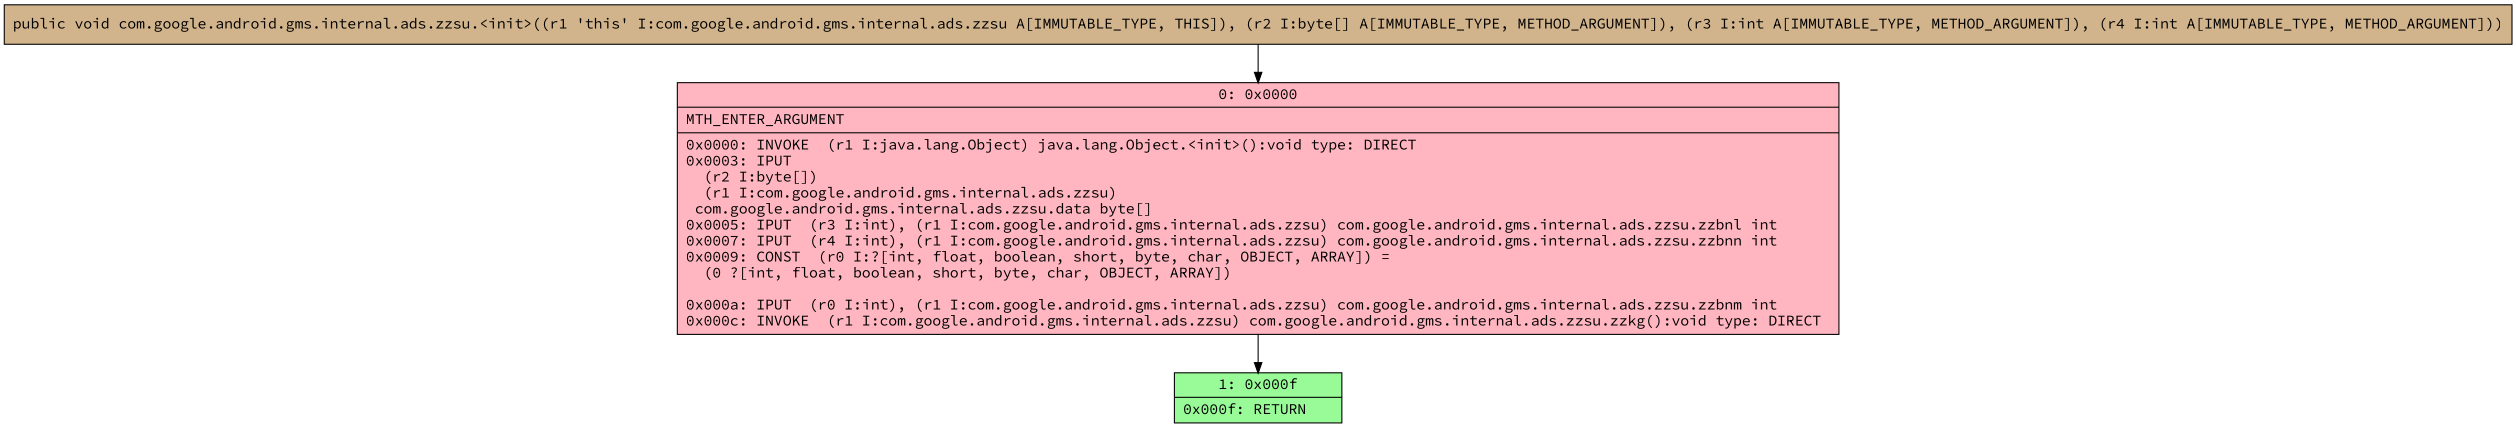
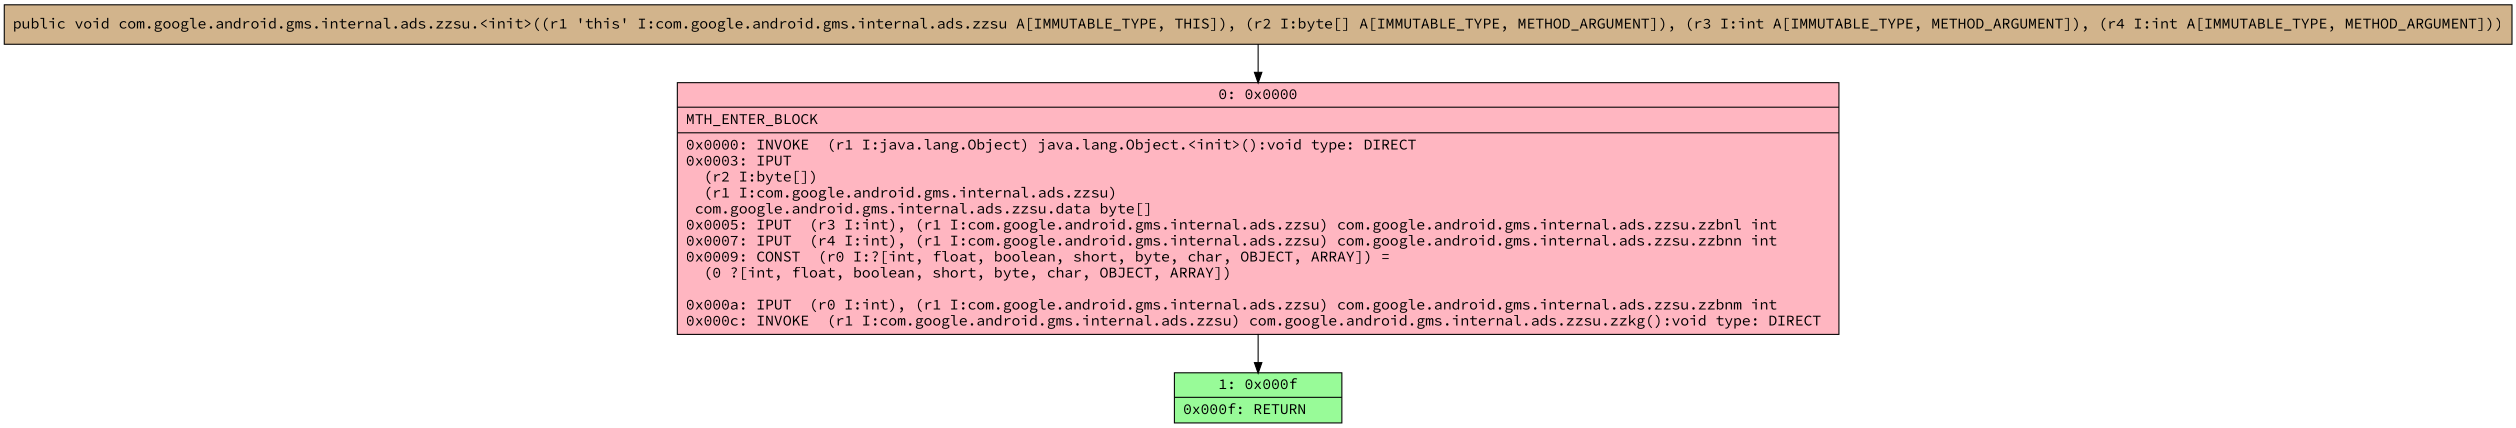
(765, 119) -> (752, 119)
